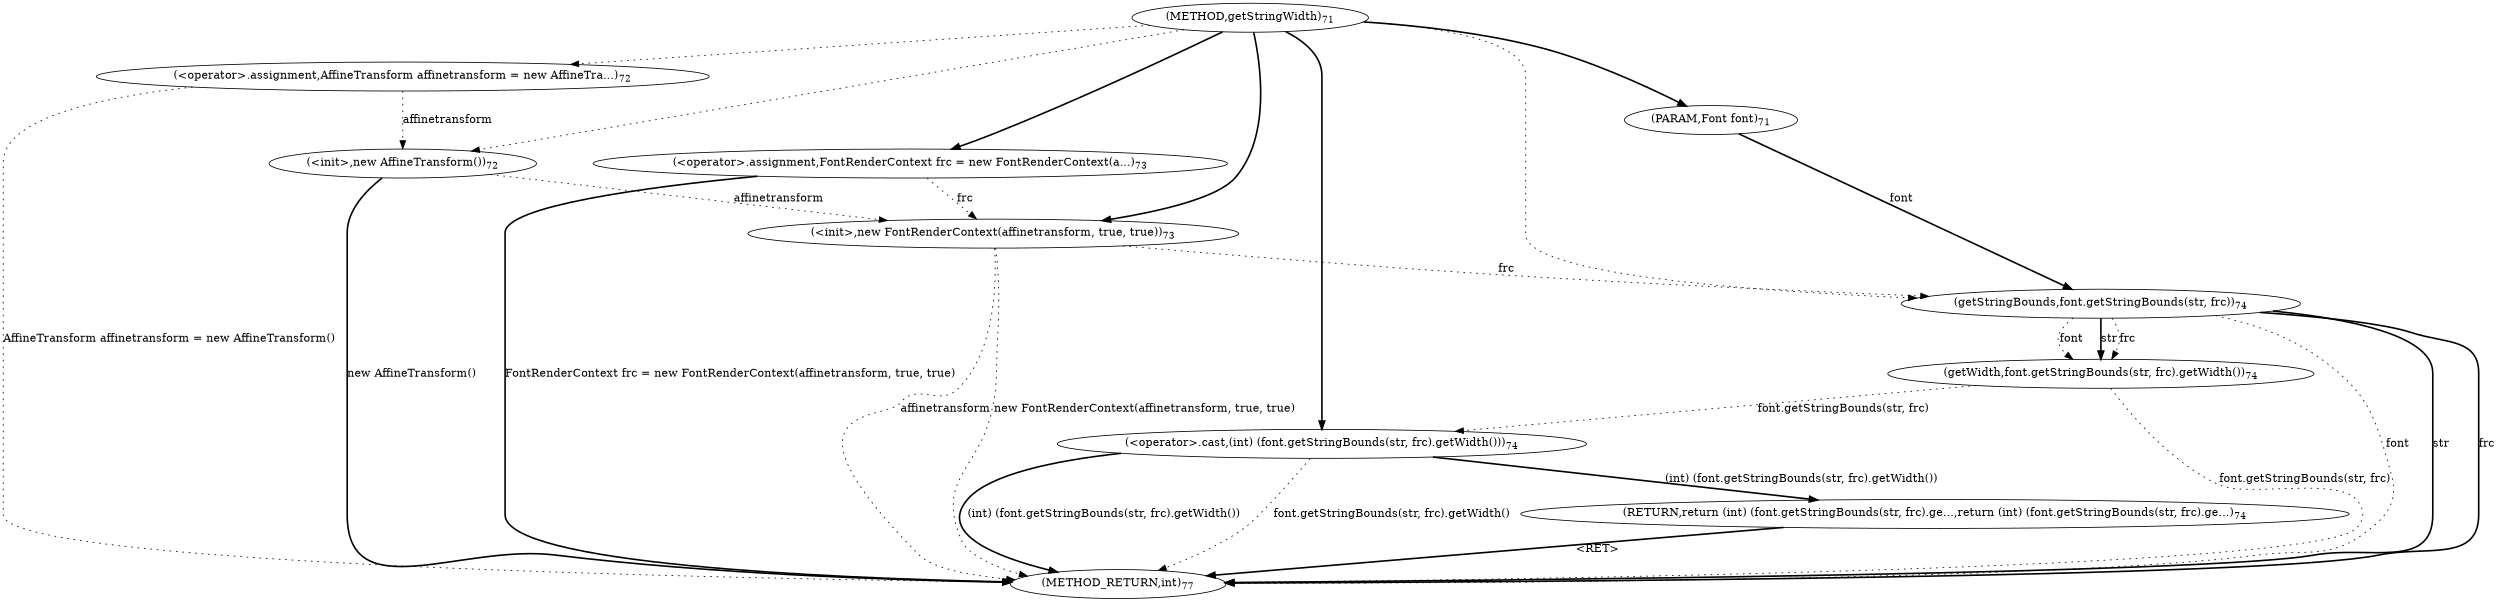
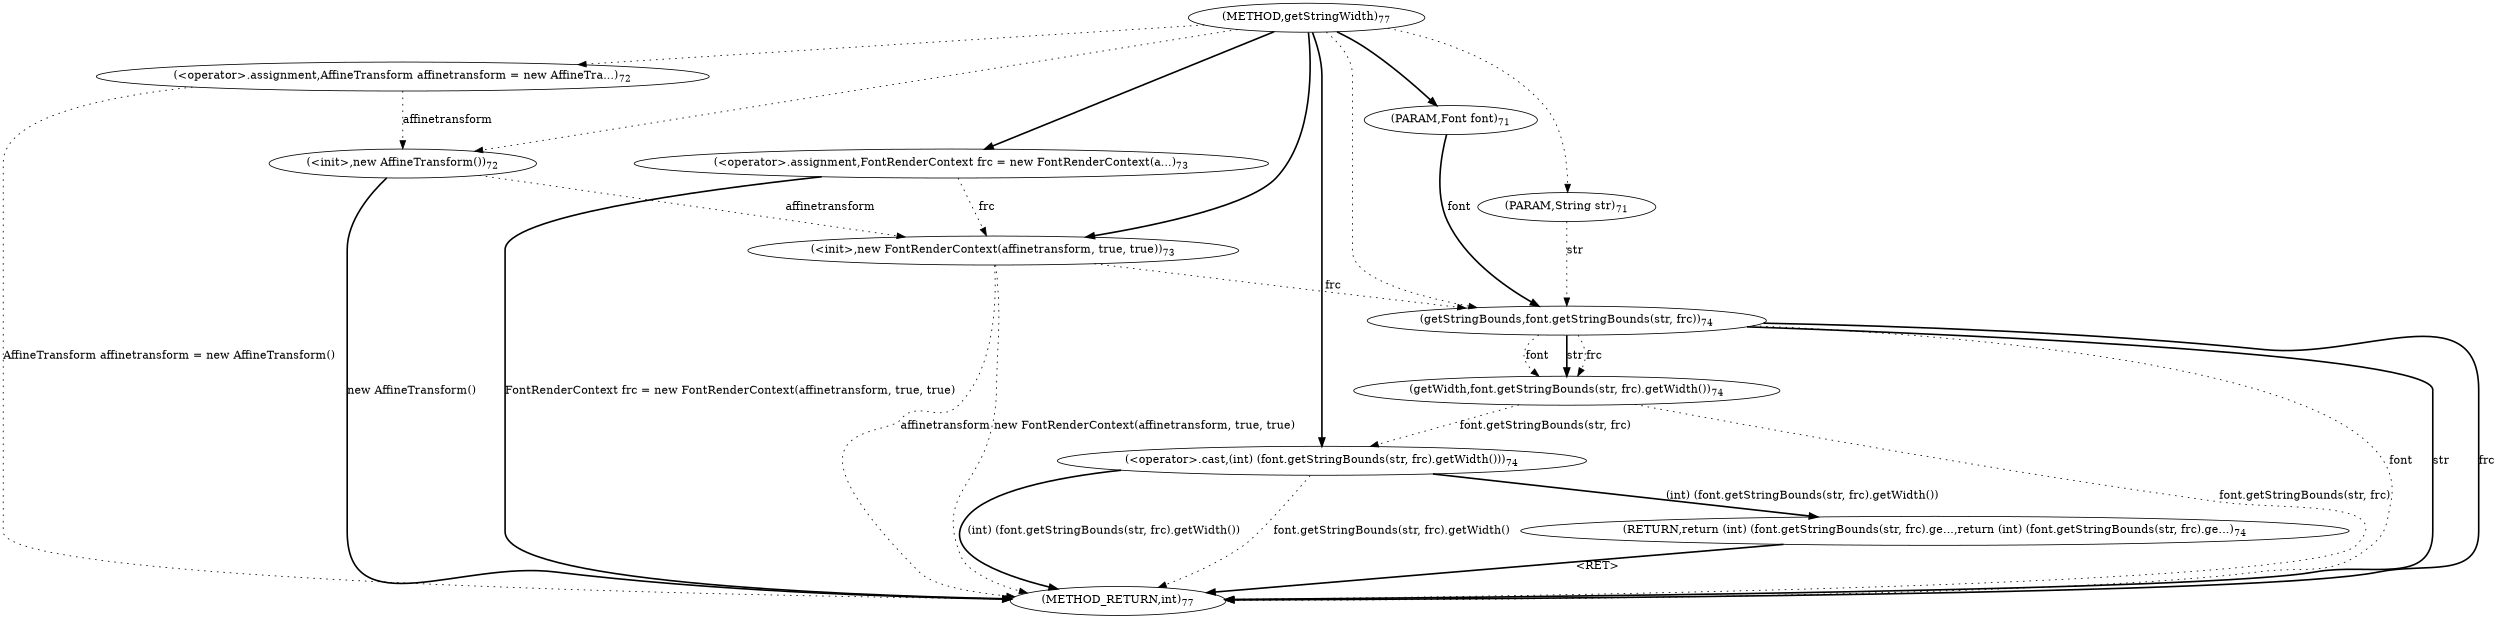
(1328, 17) -> (1385, 17)
none -> (1567, 207)
